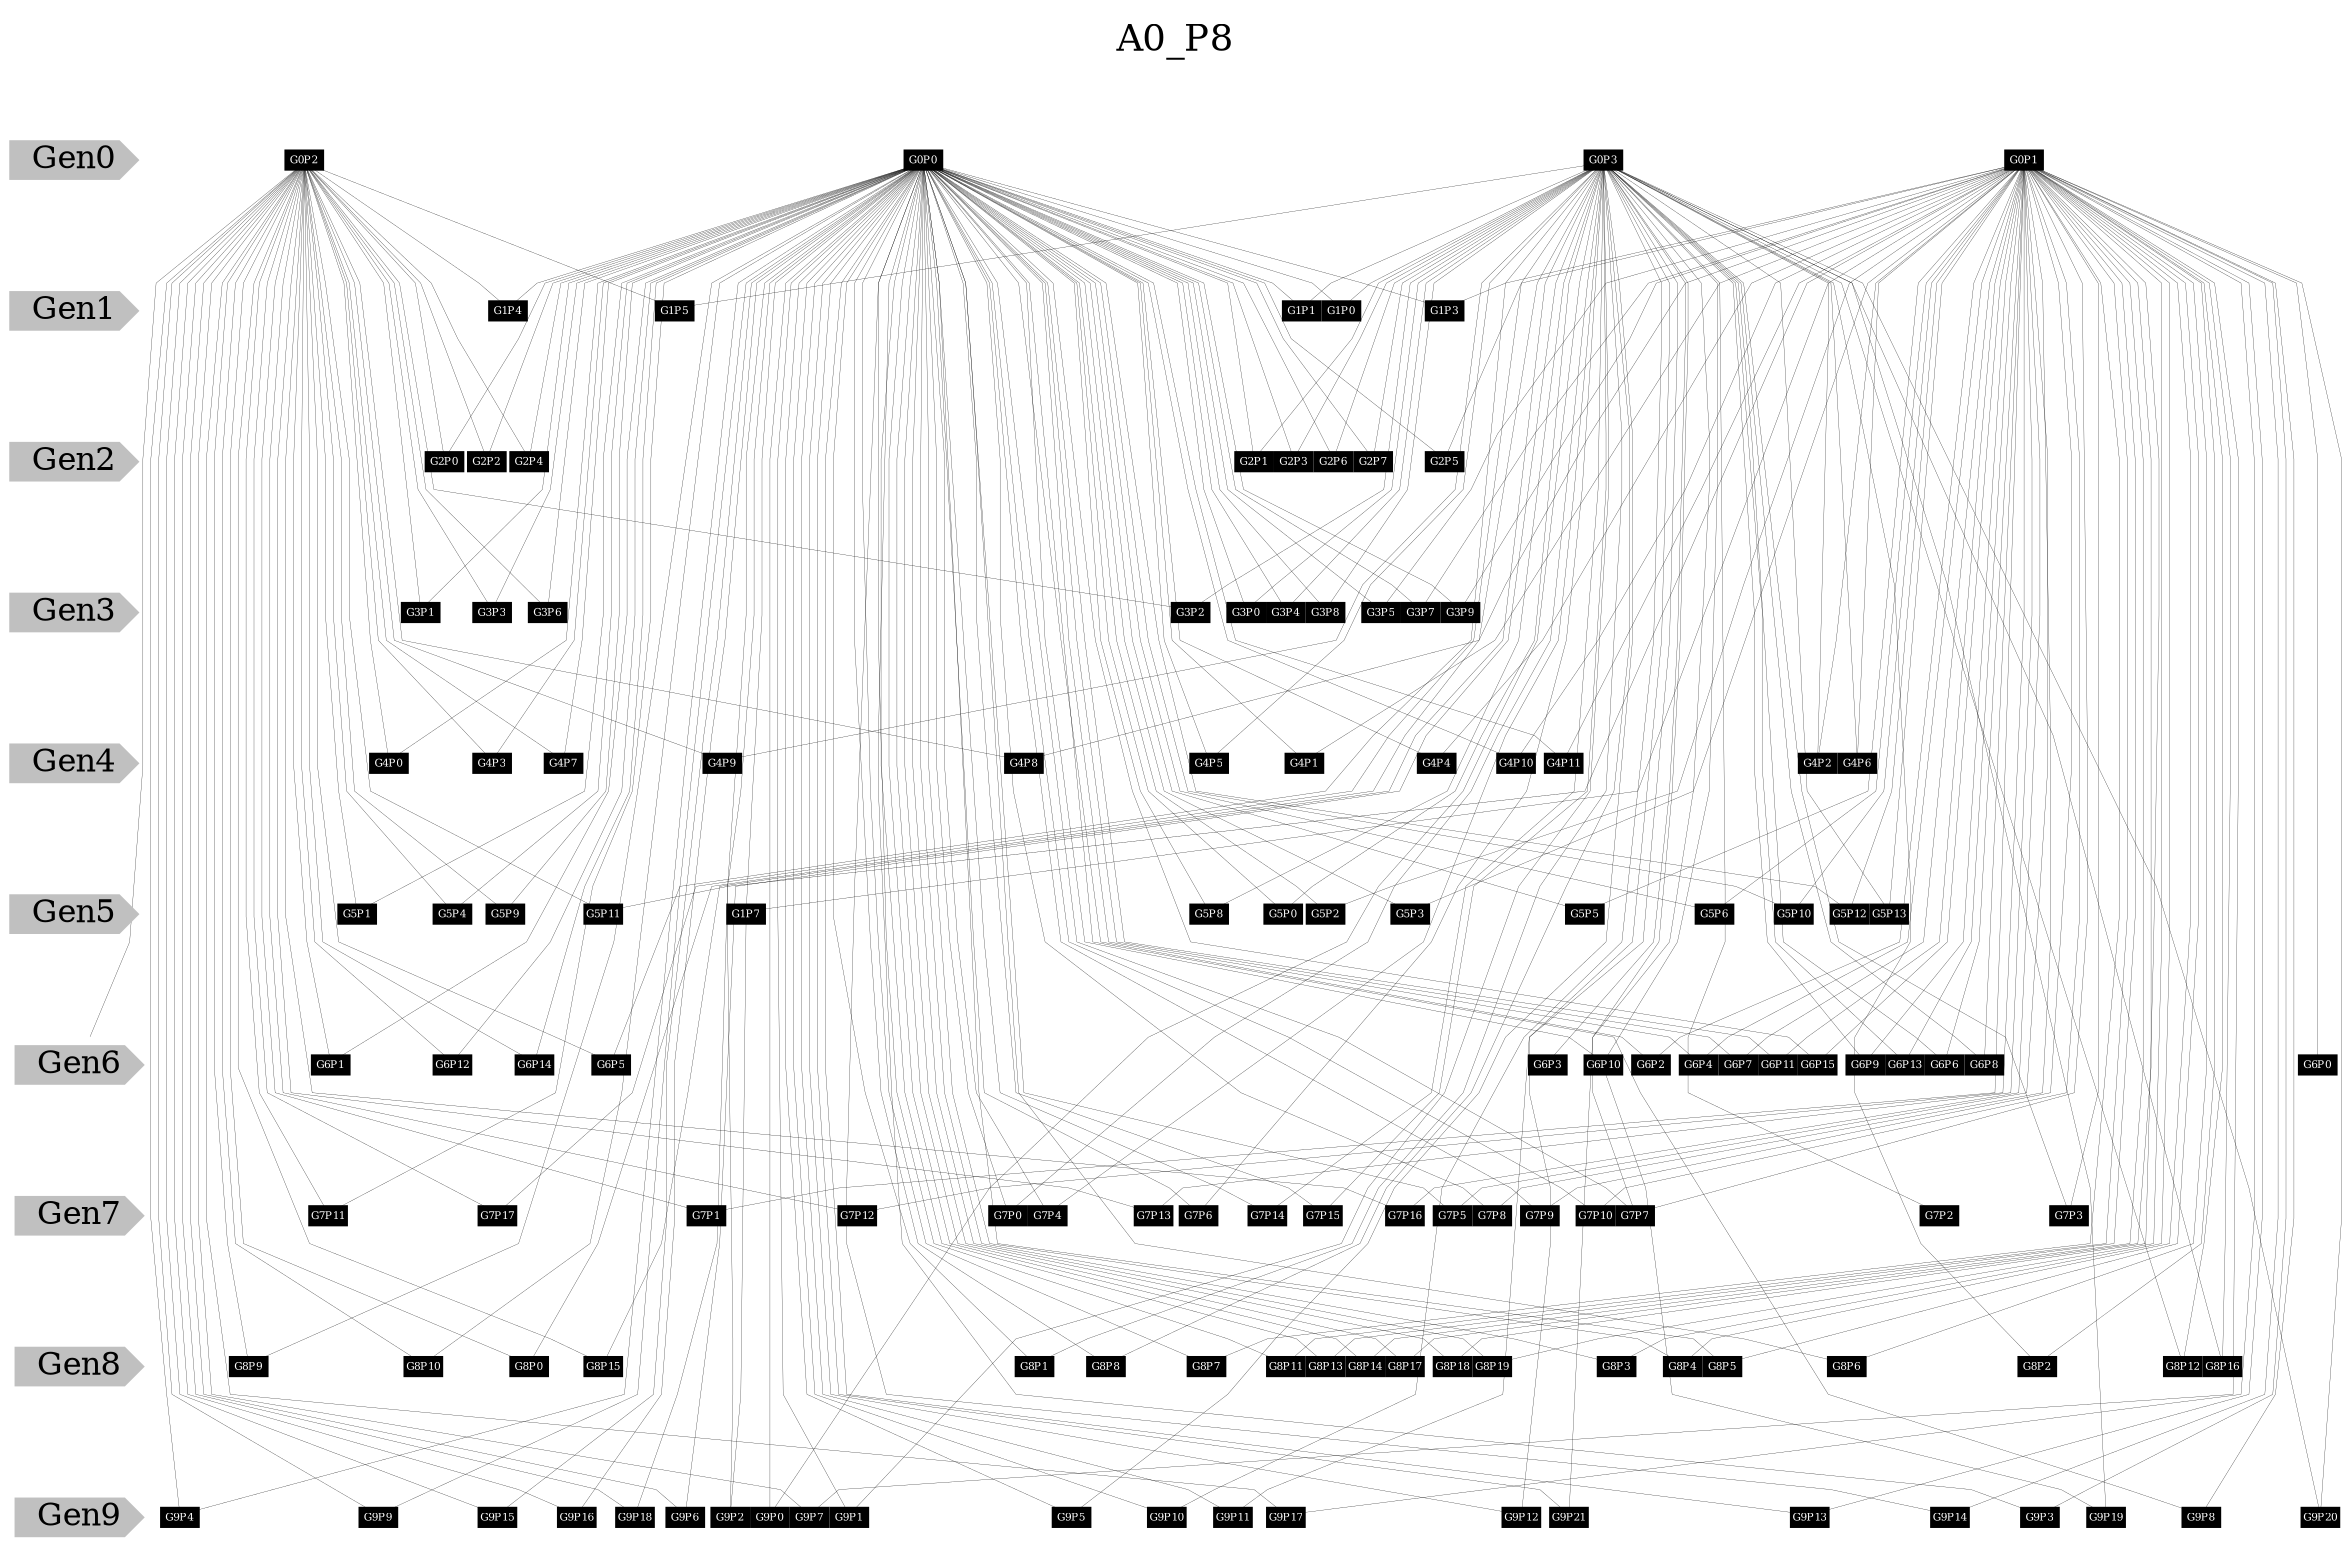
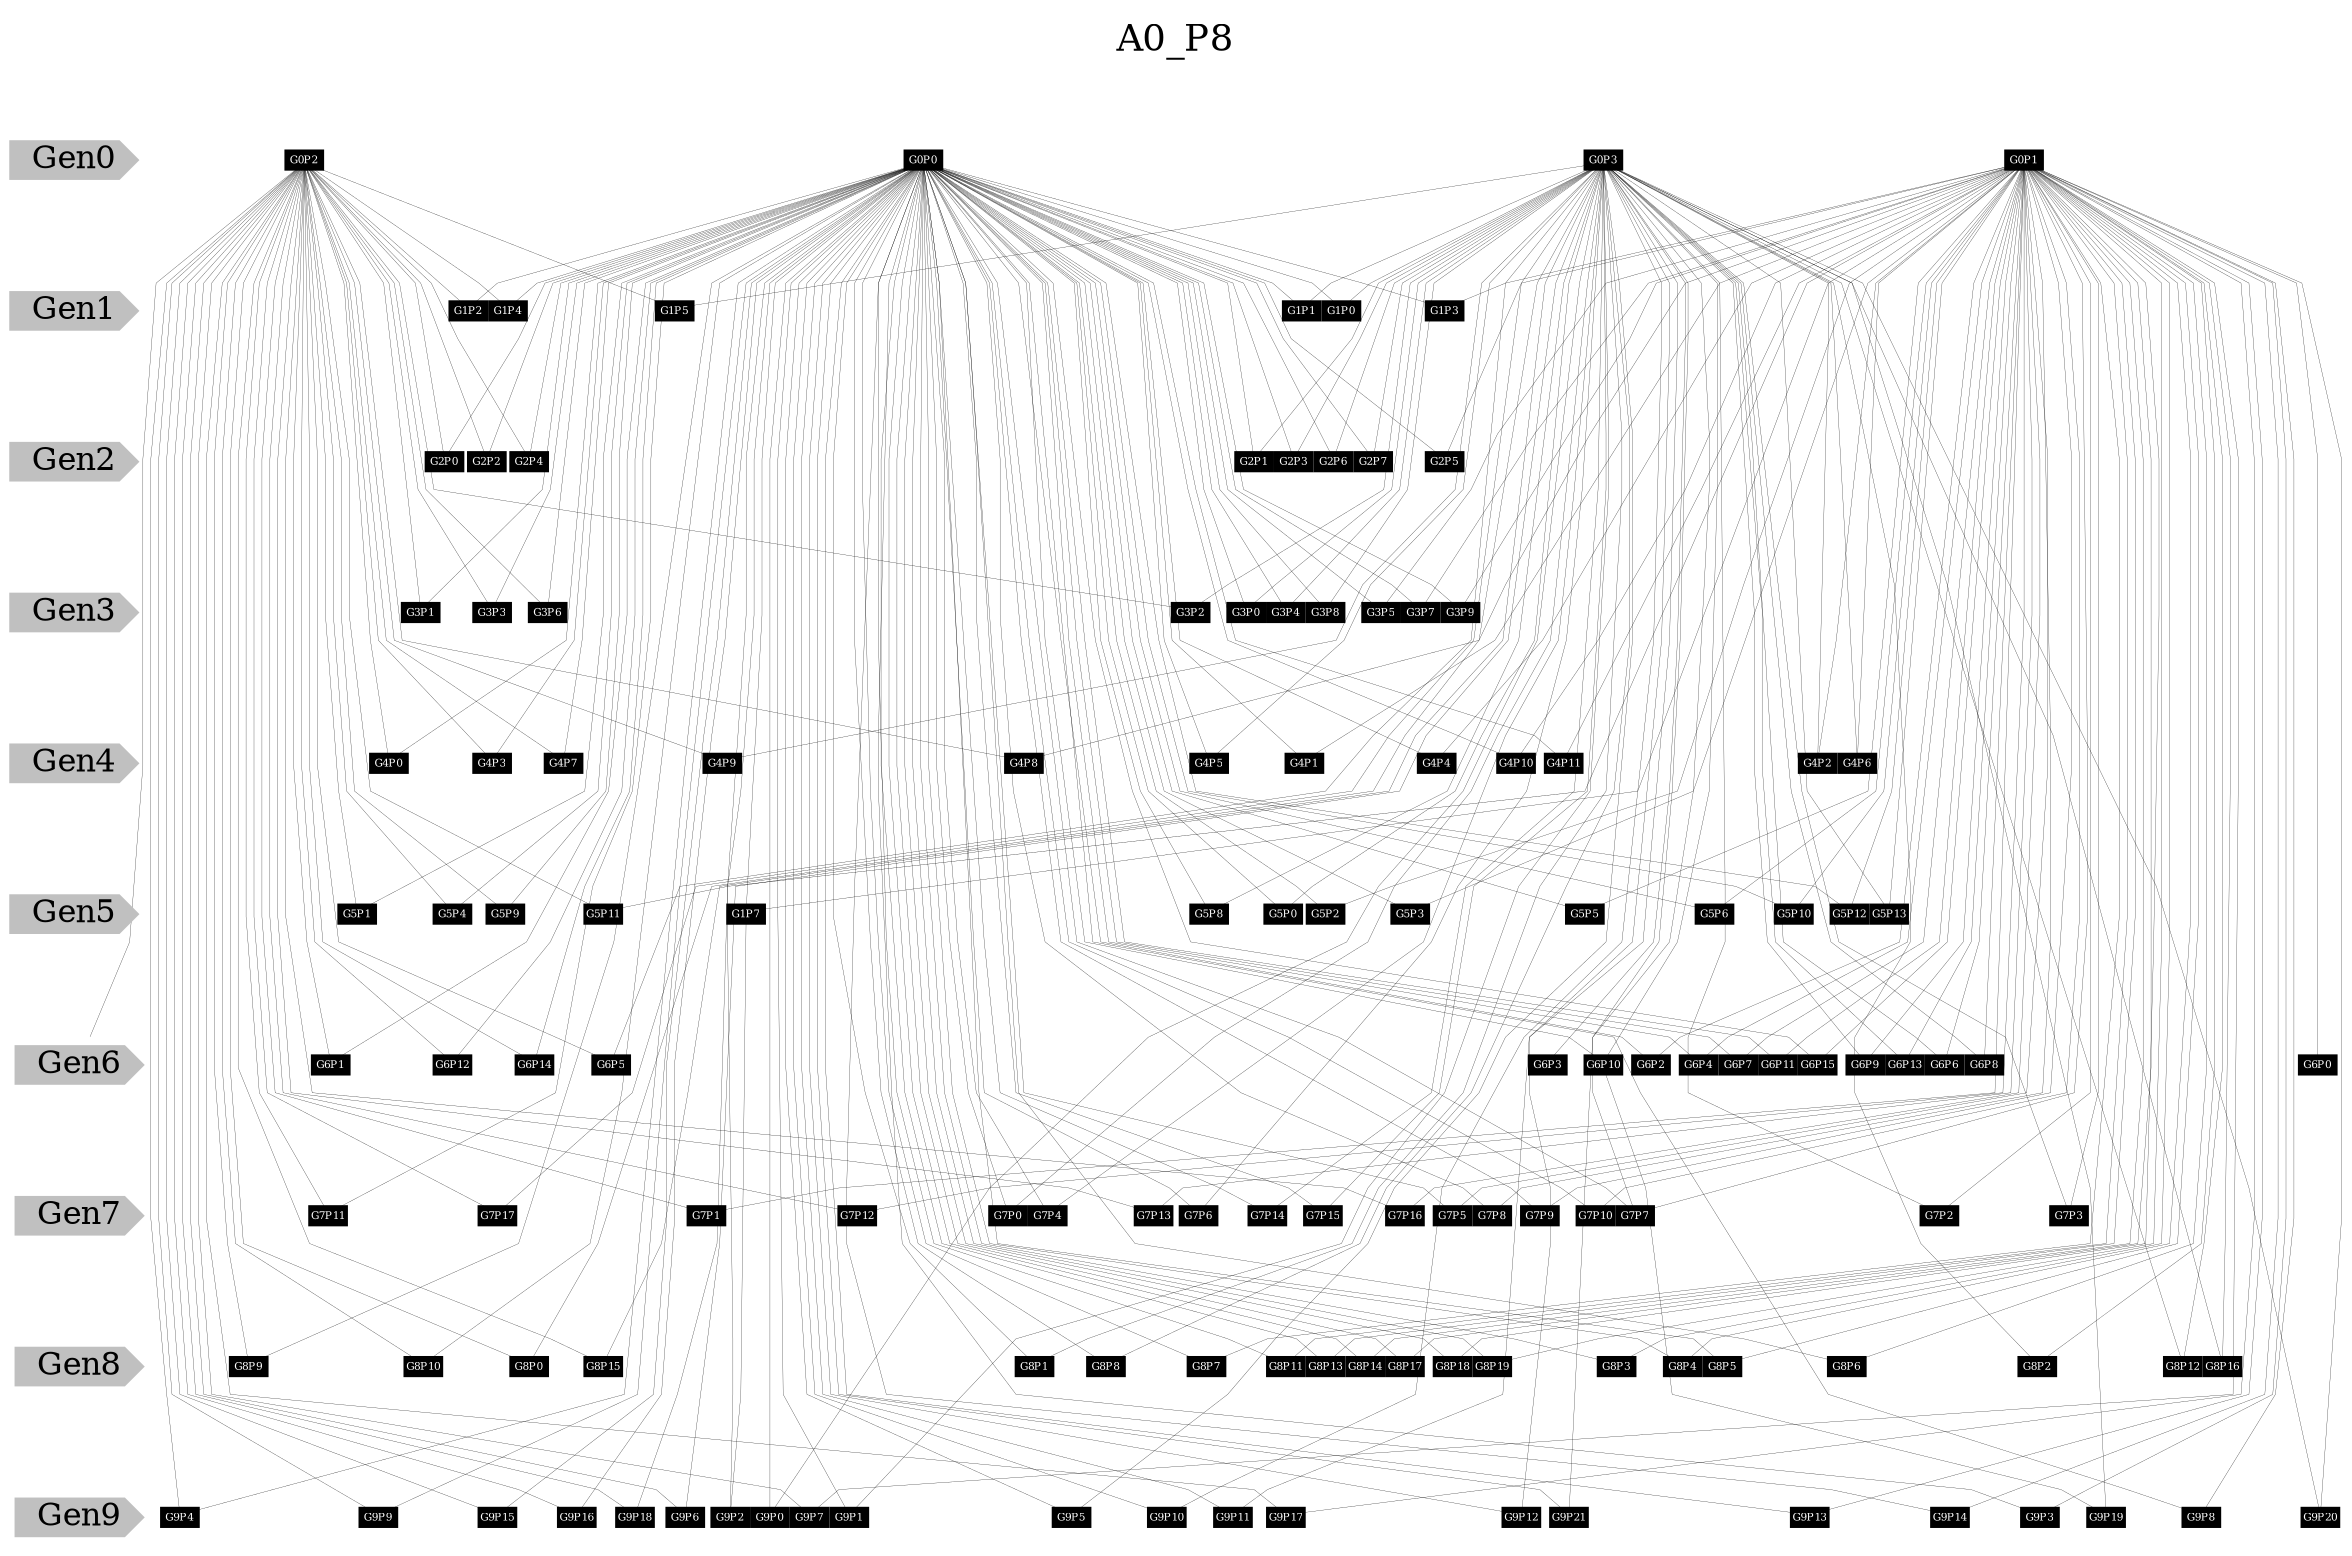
none -> (468, 311)
none -> (2090, 714)
